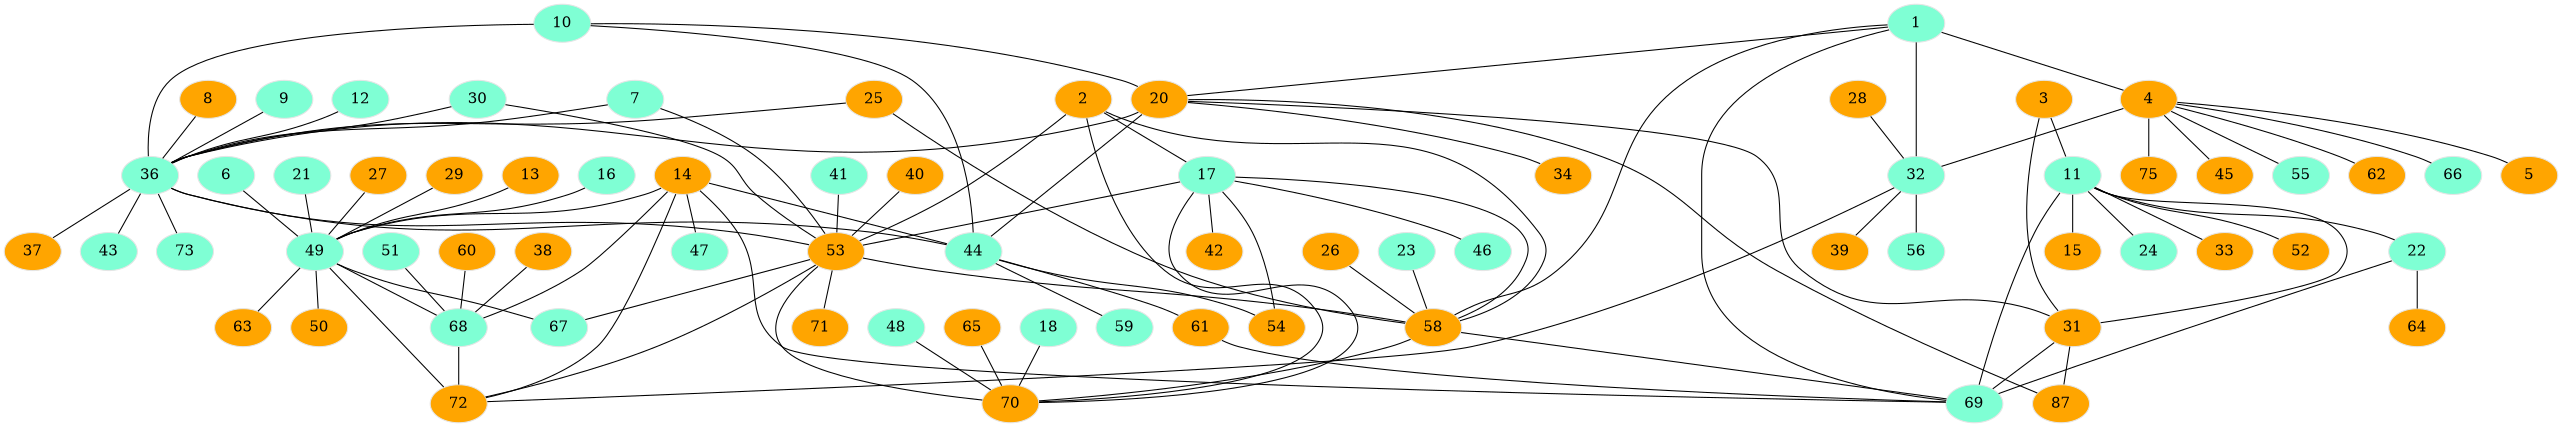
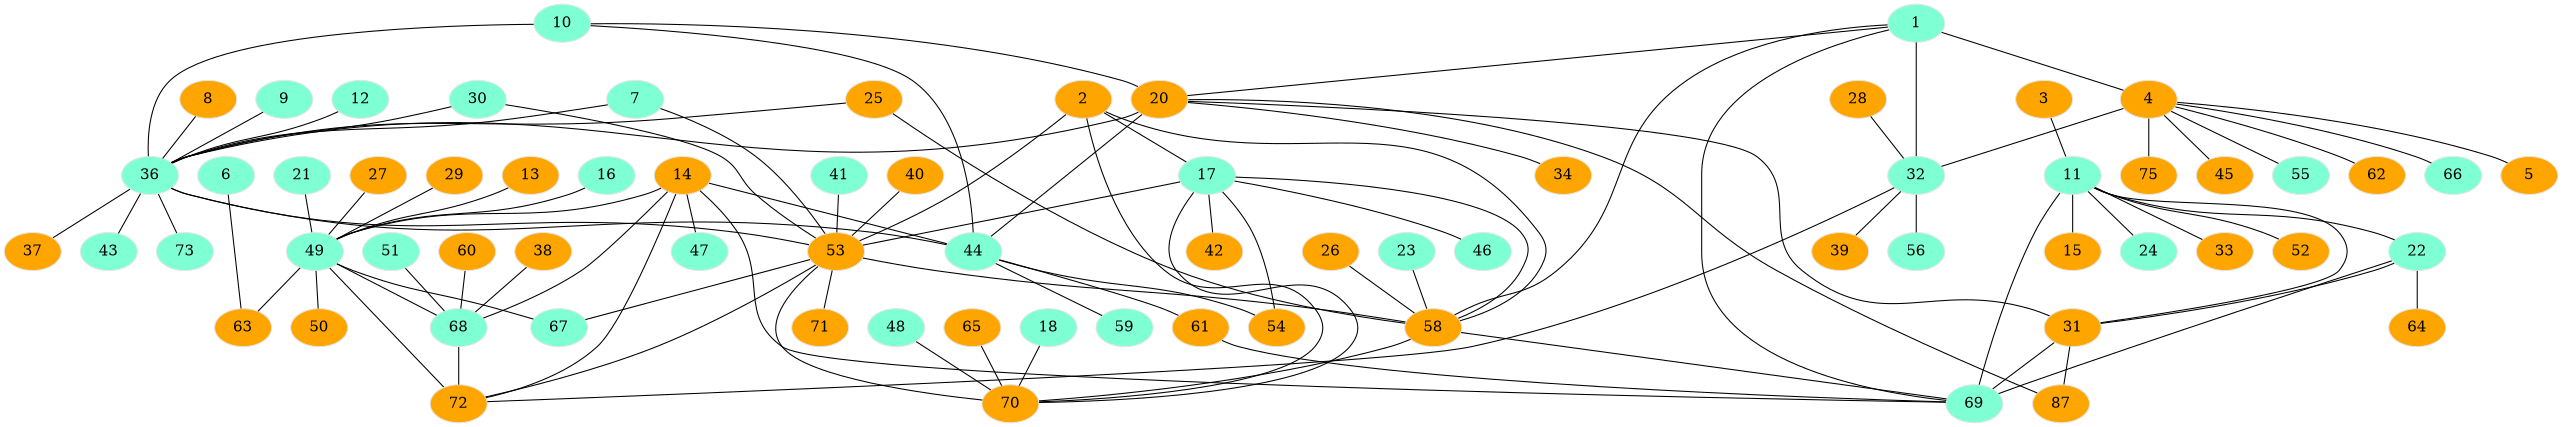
(2027, 218) -> (2249, 300)
(279, 220) -> (235, 252)
